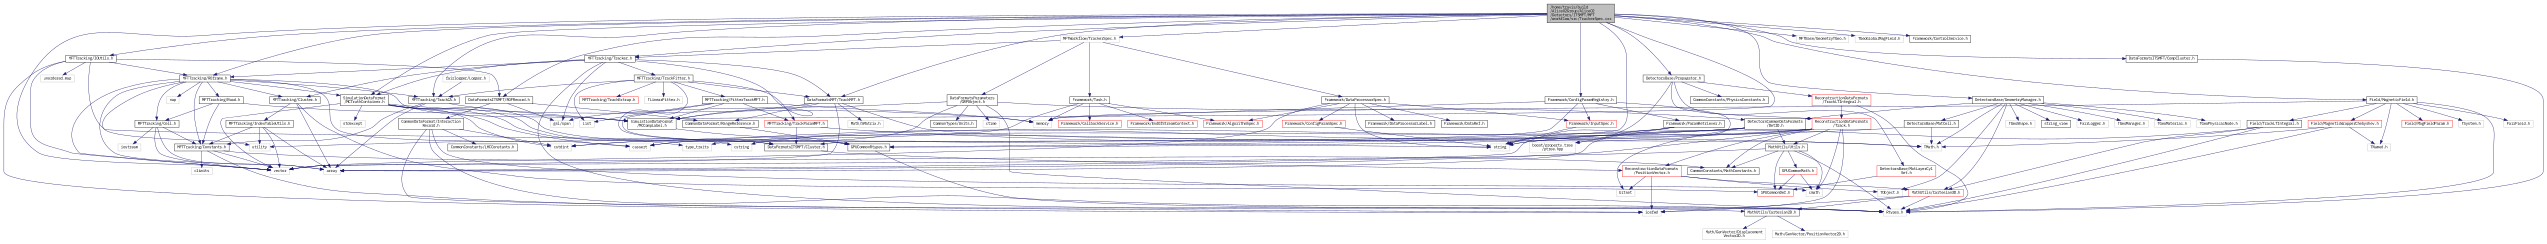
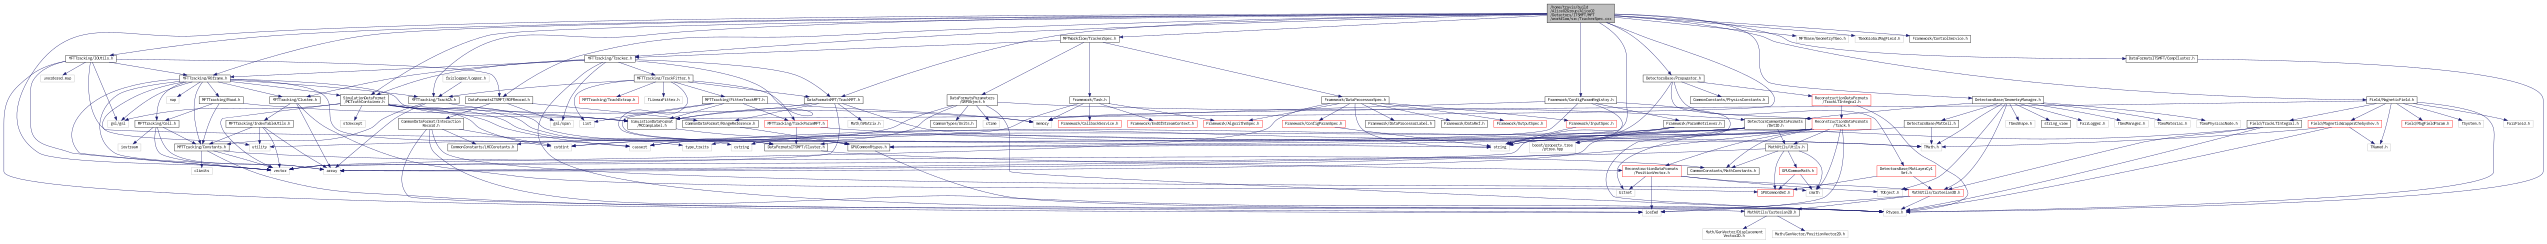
(1090, 39) -> (1090, 39)
(741, 108) -> (740, 140)
(1585, 110) -> (1589, 139)
none -> (118, 124)
none -> (1520, 124)
(1843, 176) -> (1635, 199)
none -> (1921, 182)
